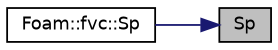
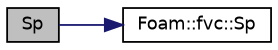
(178, 25) -> (82, 25)
